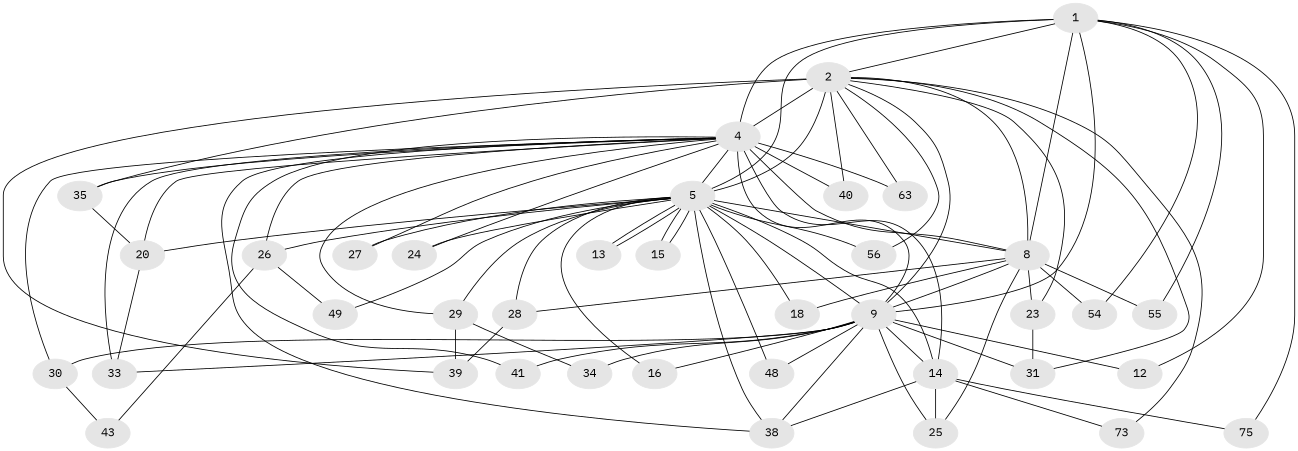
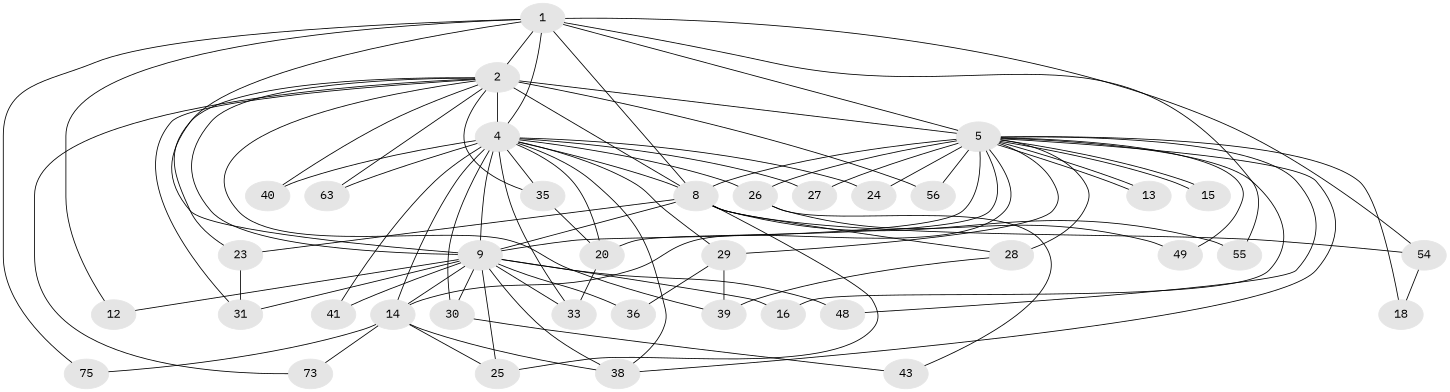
(715, 166) -> none
(916, 282) -> (1412, 285)
(590, 374) -> (633, 315)
